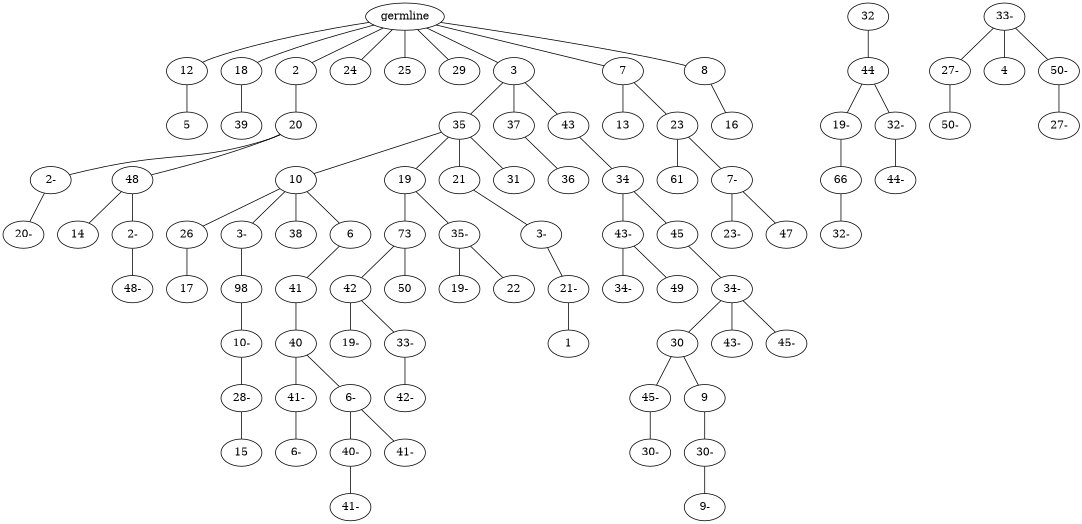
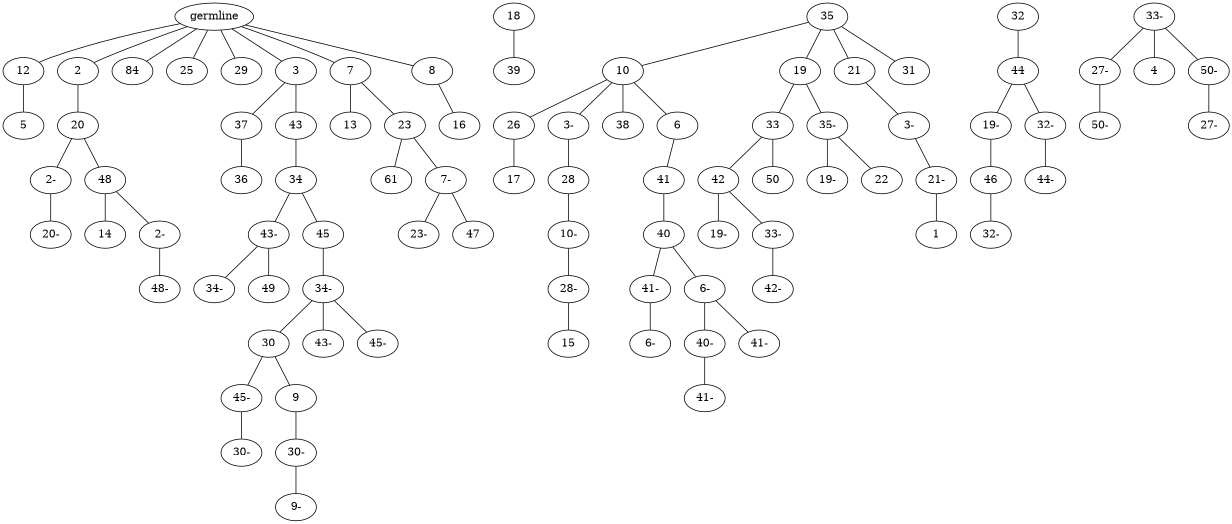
(315, 42) -> none
(350, 71) -> (132, 71)
(487, 98) -> none
(841, 180) -> (991, 180)
(405, 235) -> (773, 126)
(241, 289) -> (568, 180)
